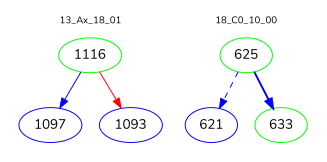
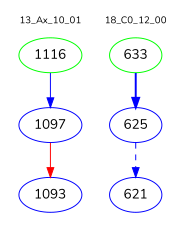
(91, 21) -> (50, 21)
(246, 21) -> (136, 21)
(246, 55) -> (136, 125)
(108, 86) -> (50, 155)
(261, 86) -> (136, 85)
